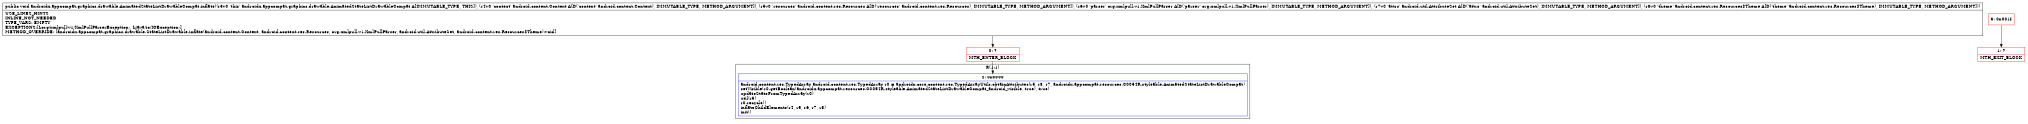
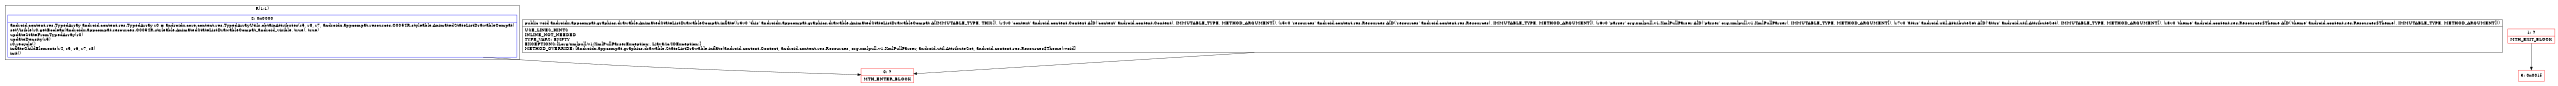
(2001, 35) -> (2531, 55)
(993, 66) -> (670, 68)
(749, 98) -> (31, 39)
